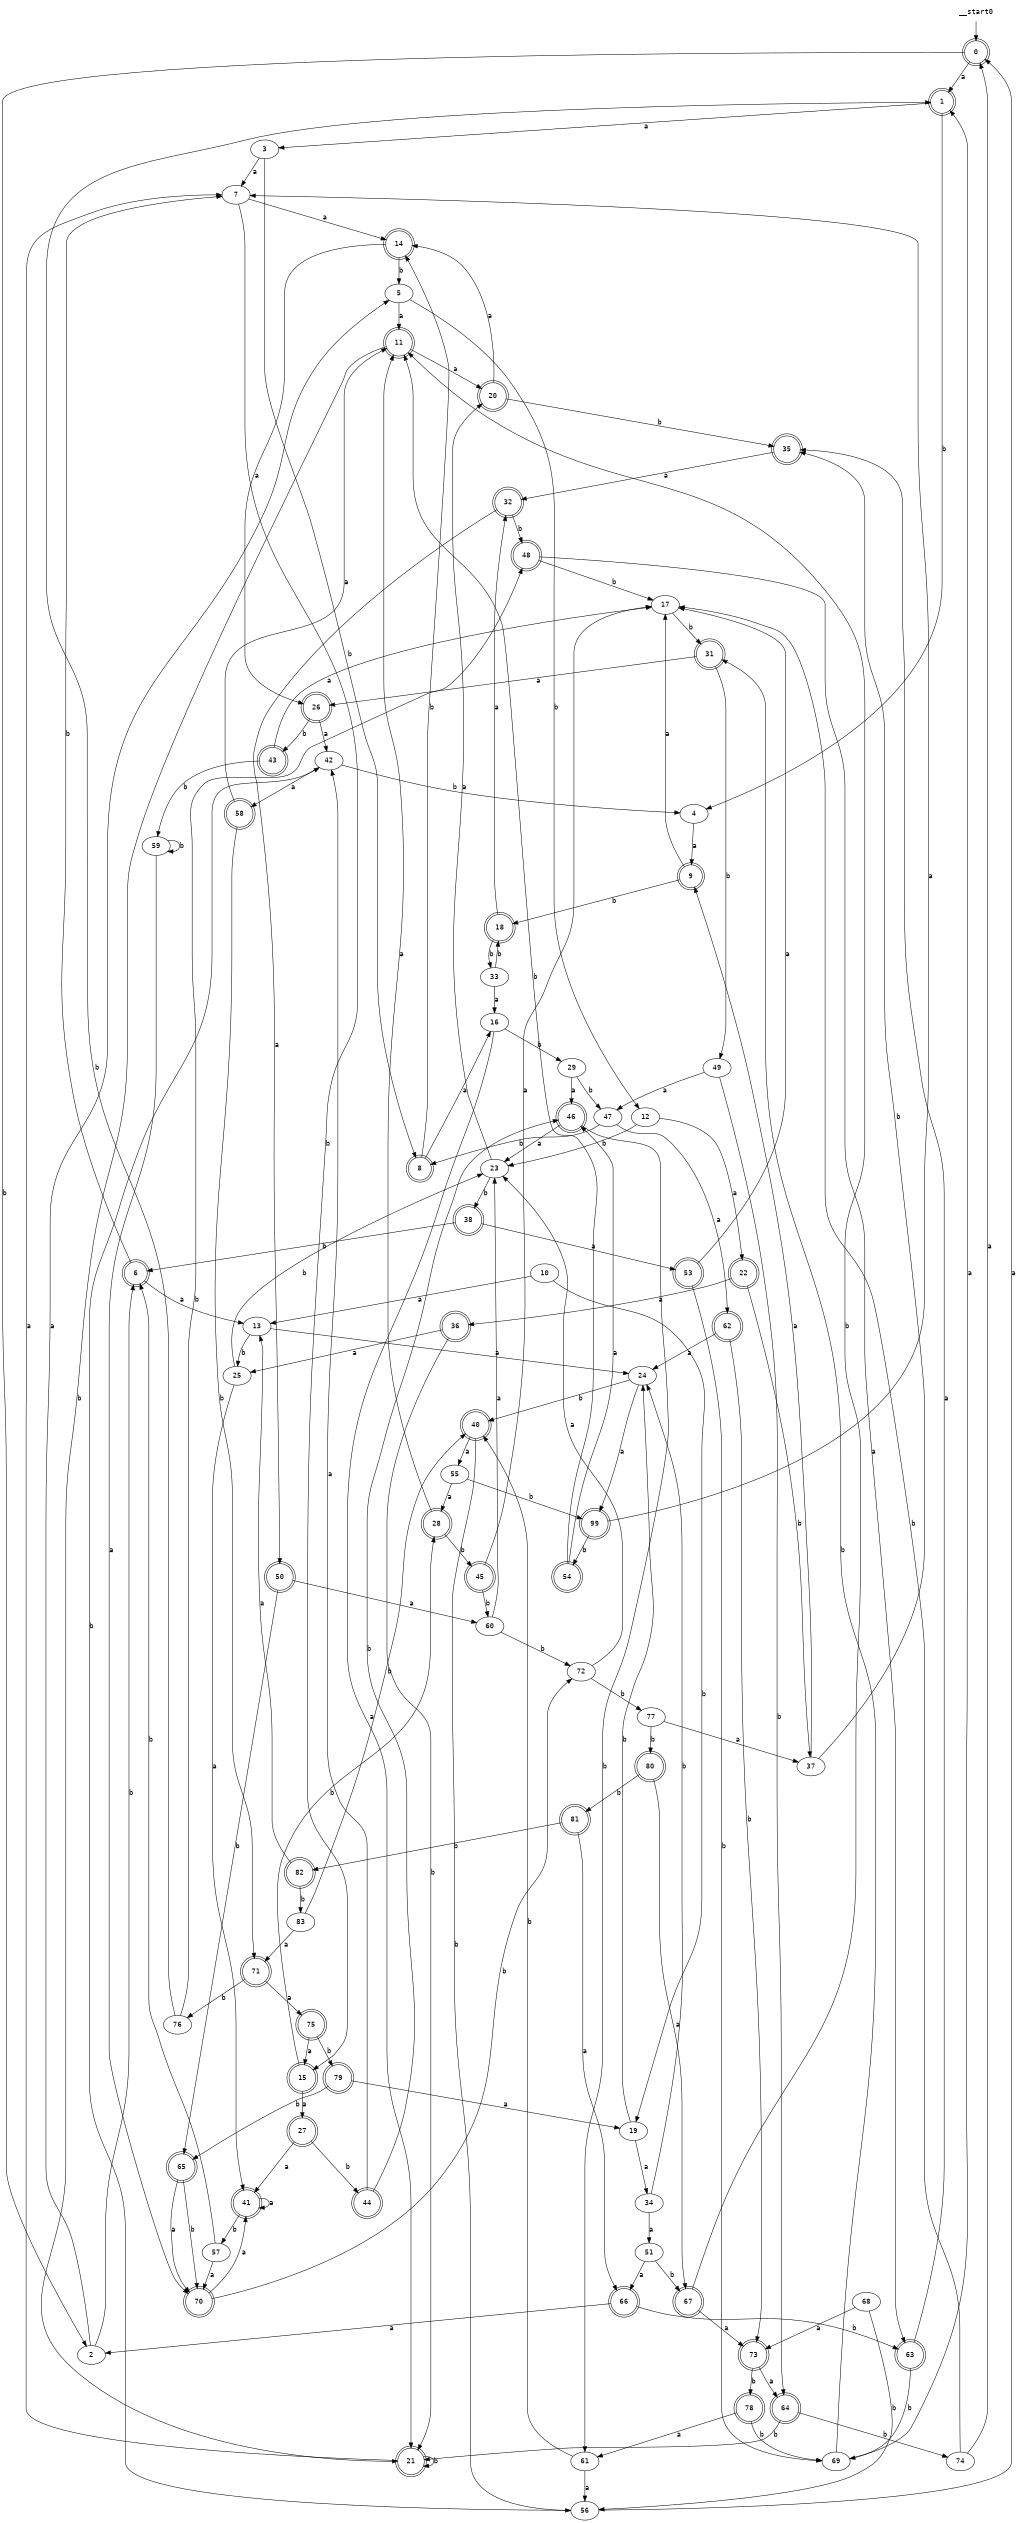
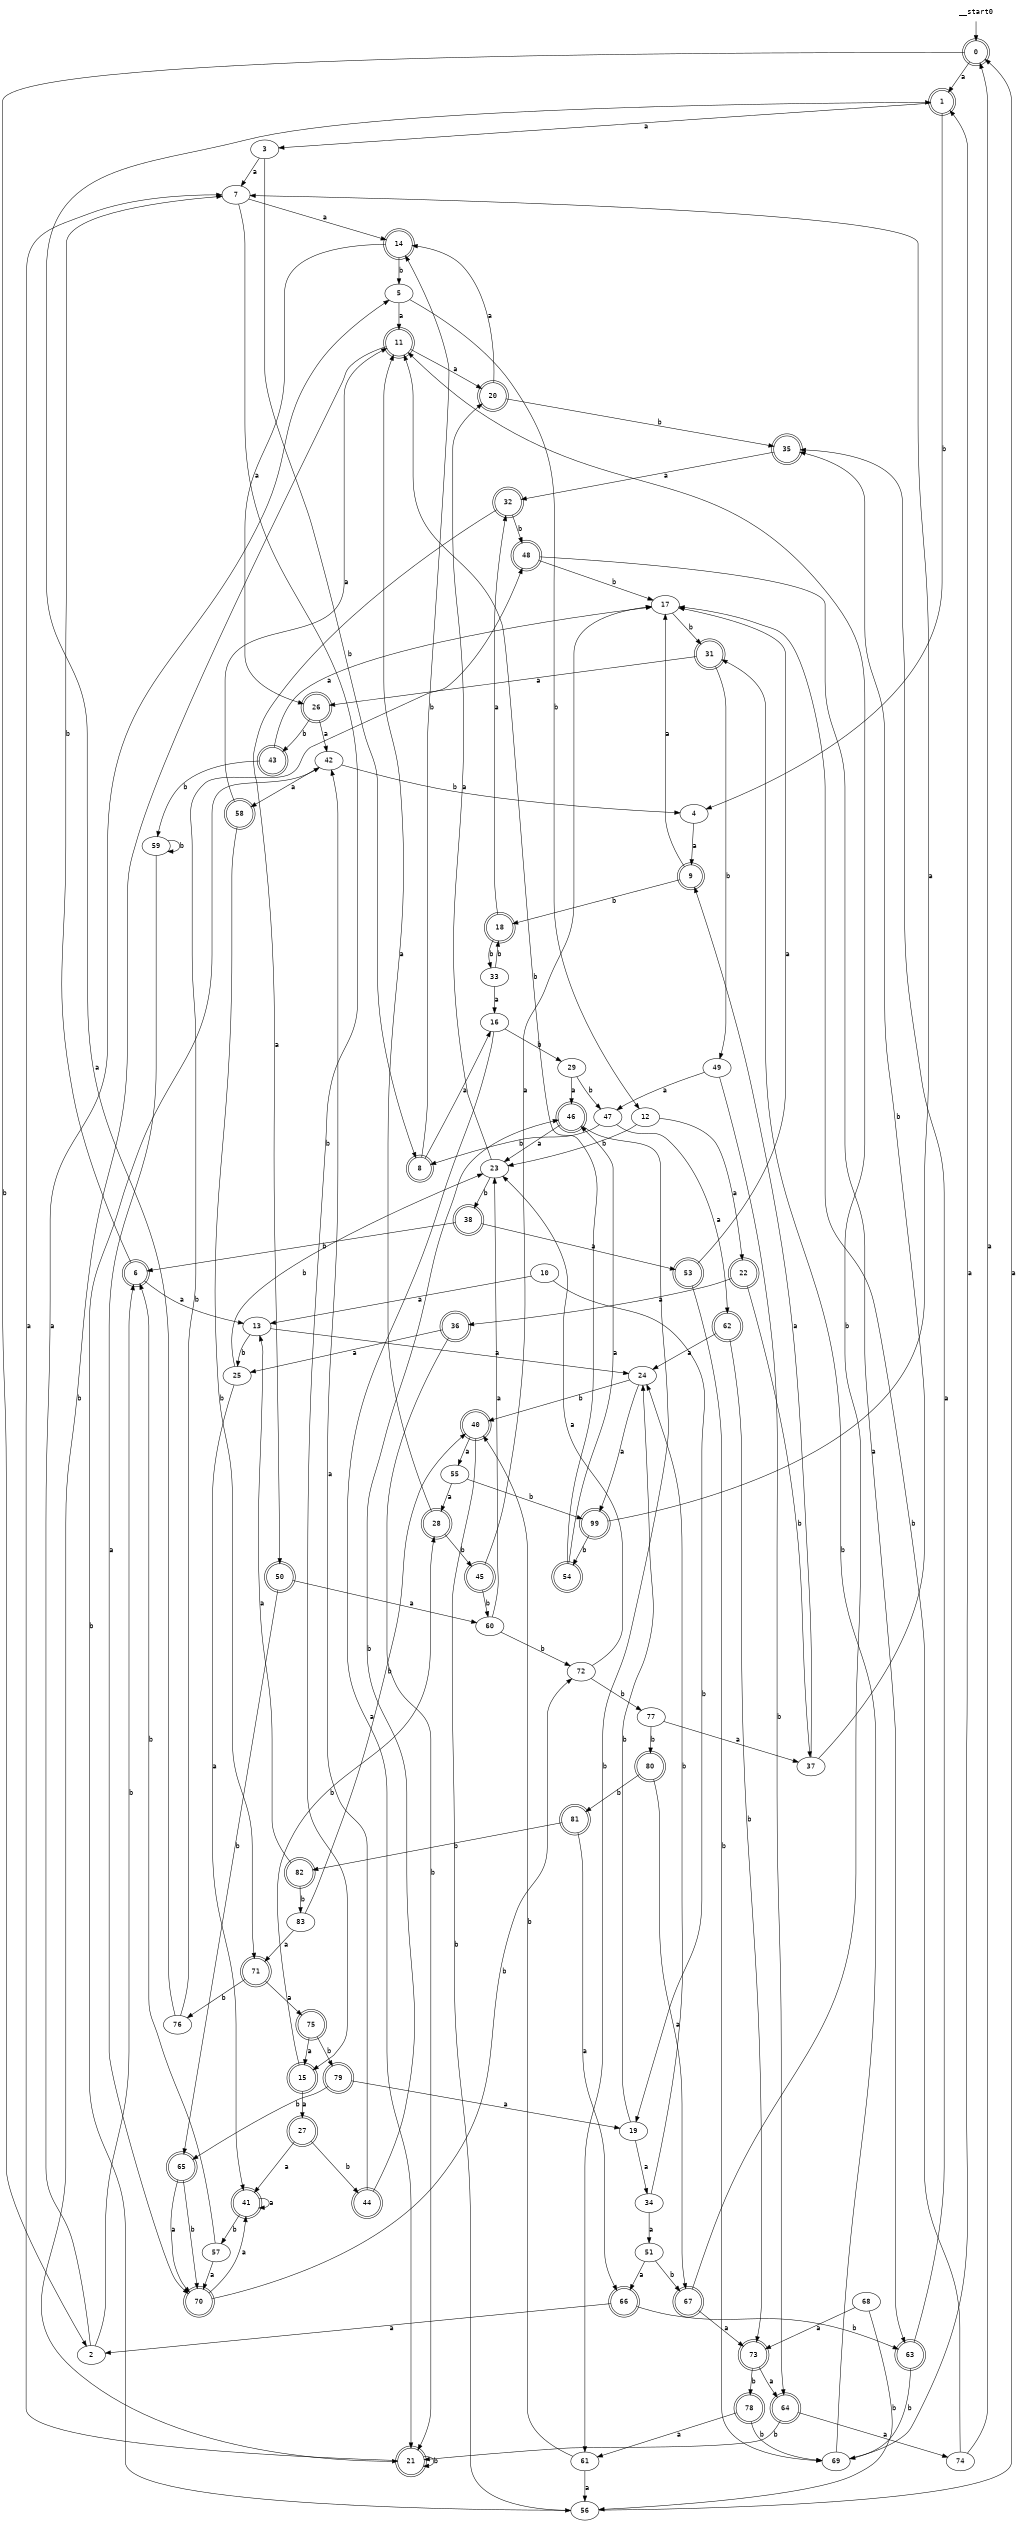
(97, 1068) -> (97, 1068)
(885, 2435) -> (885, 2435)
